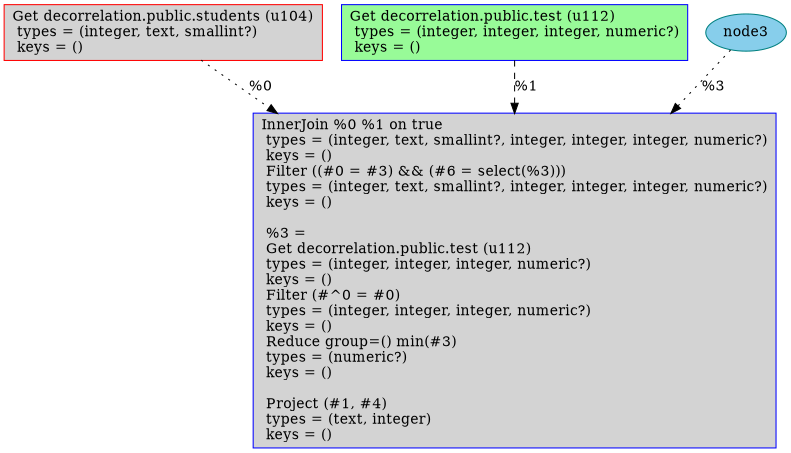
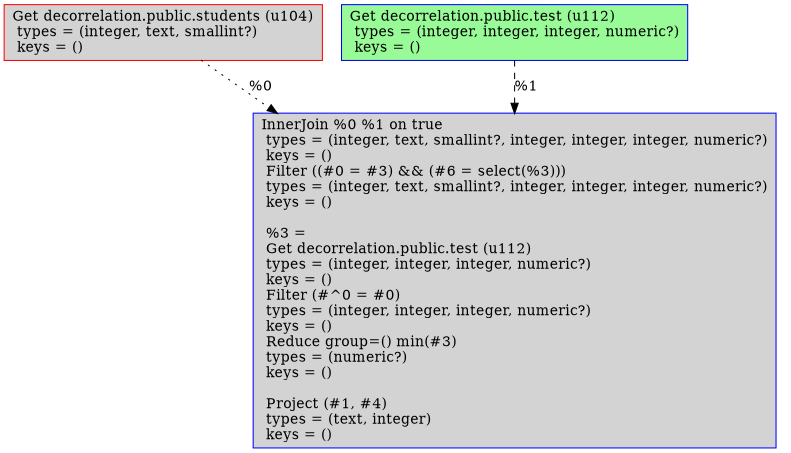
(746, 33) -> none
